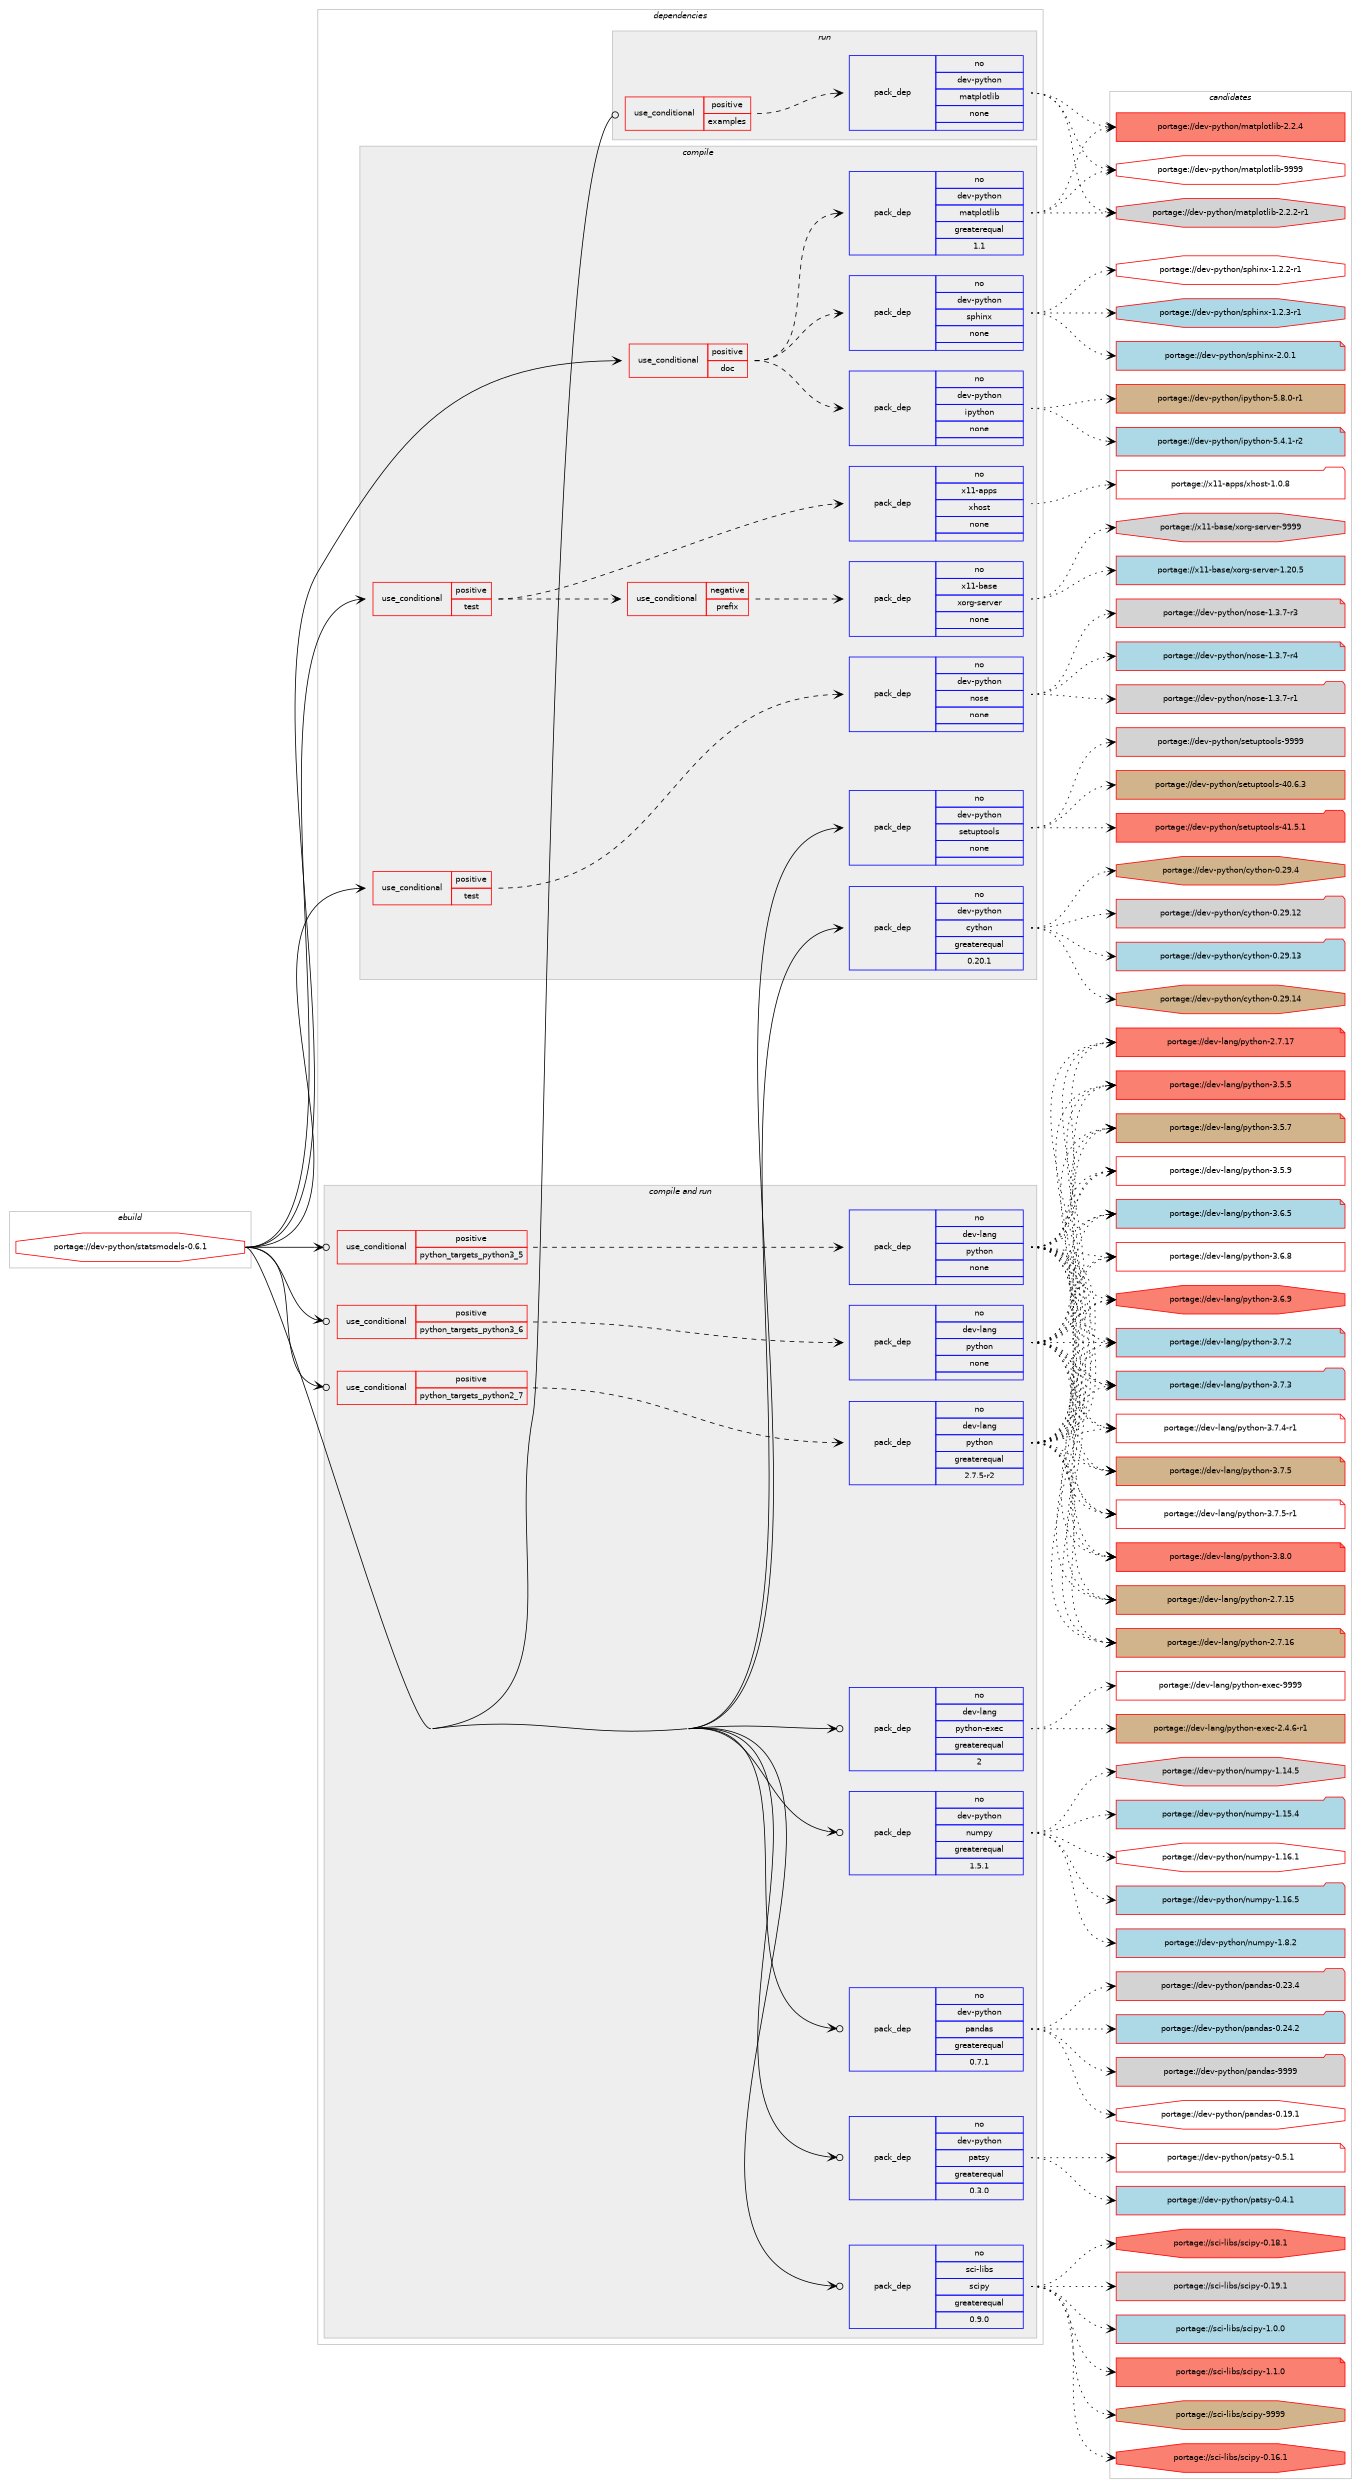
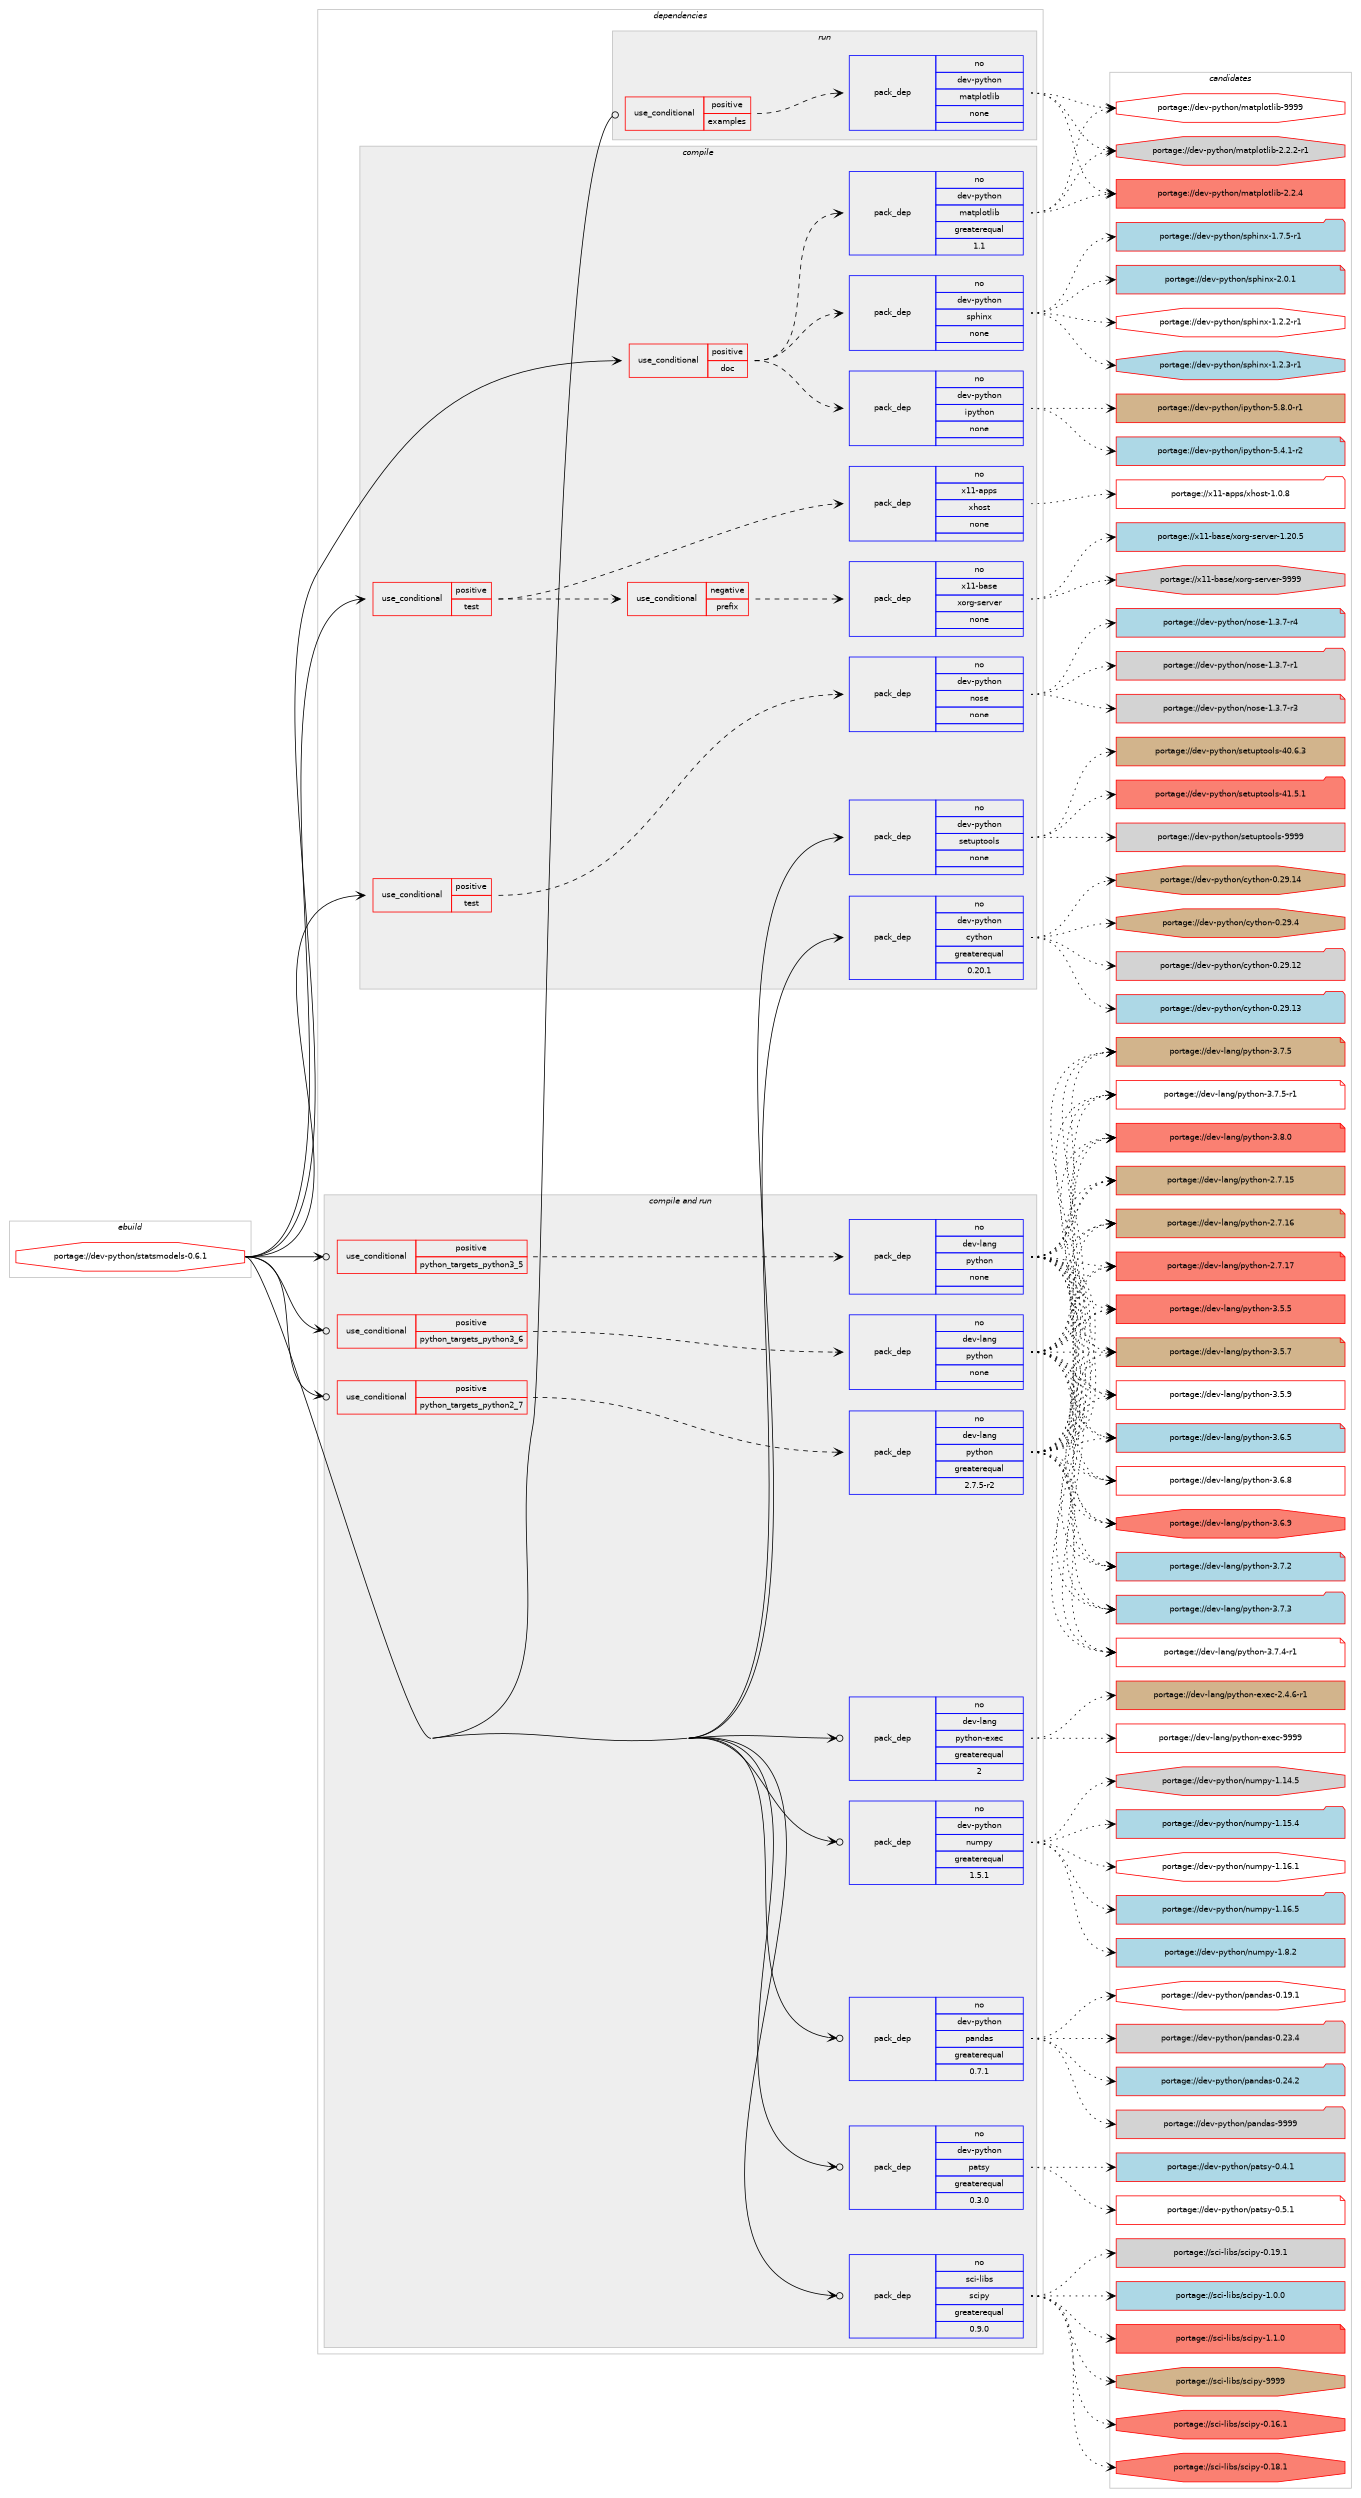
none -> (1231, 237)
